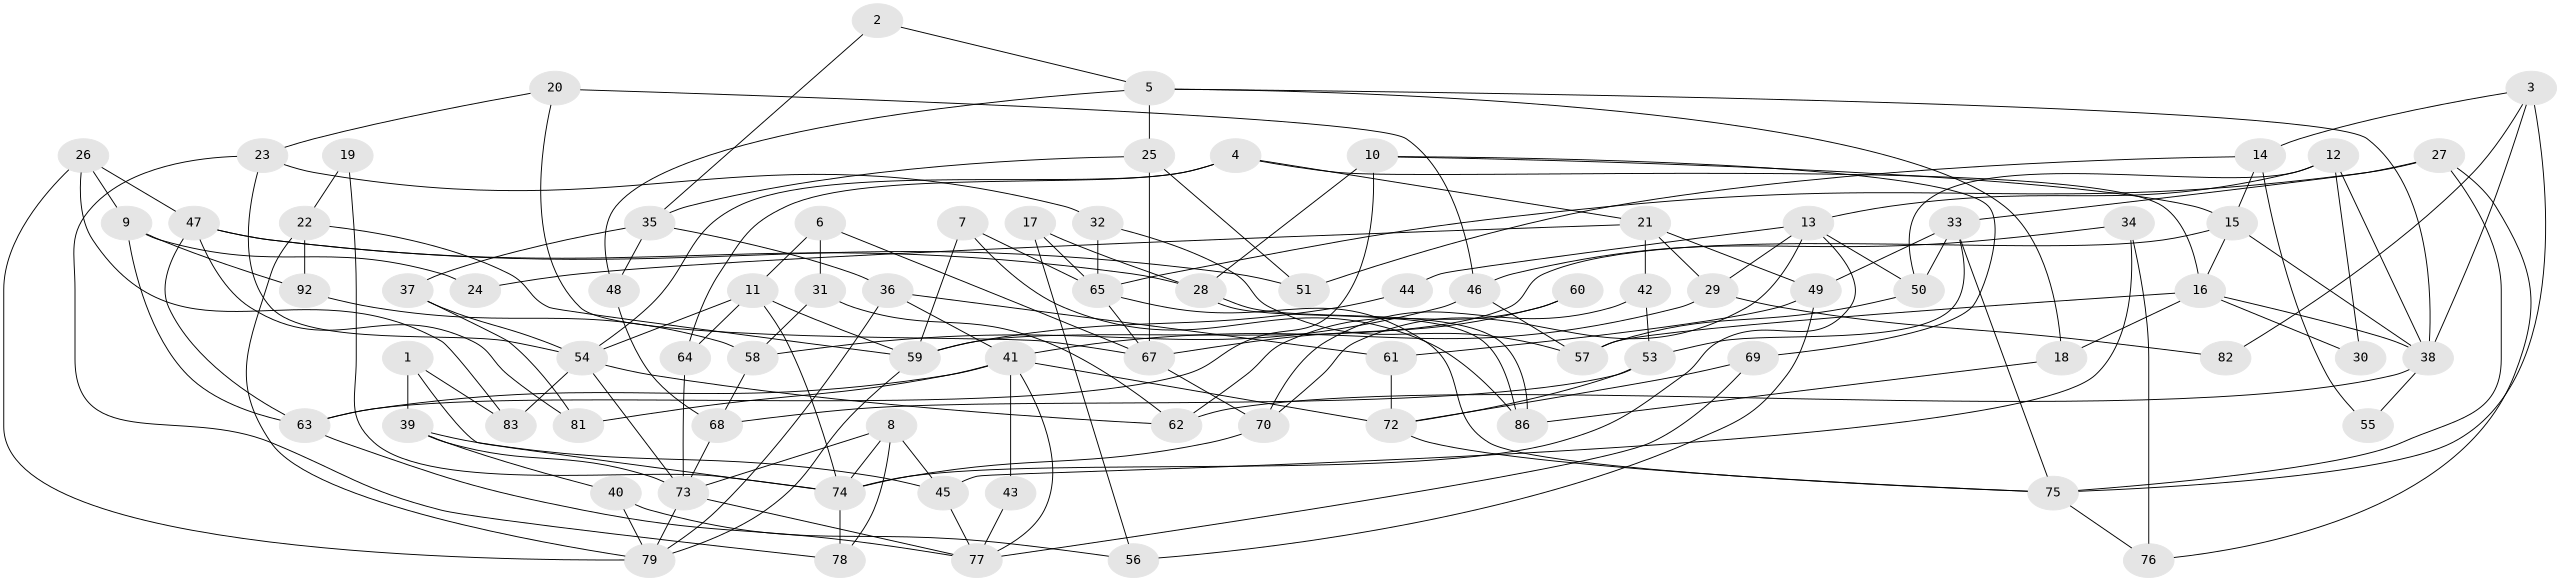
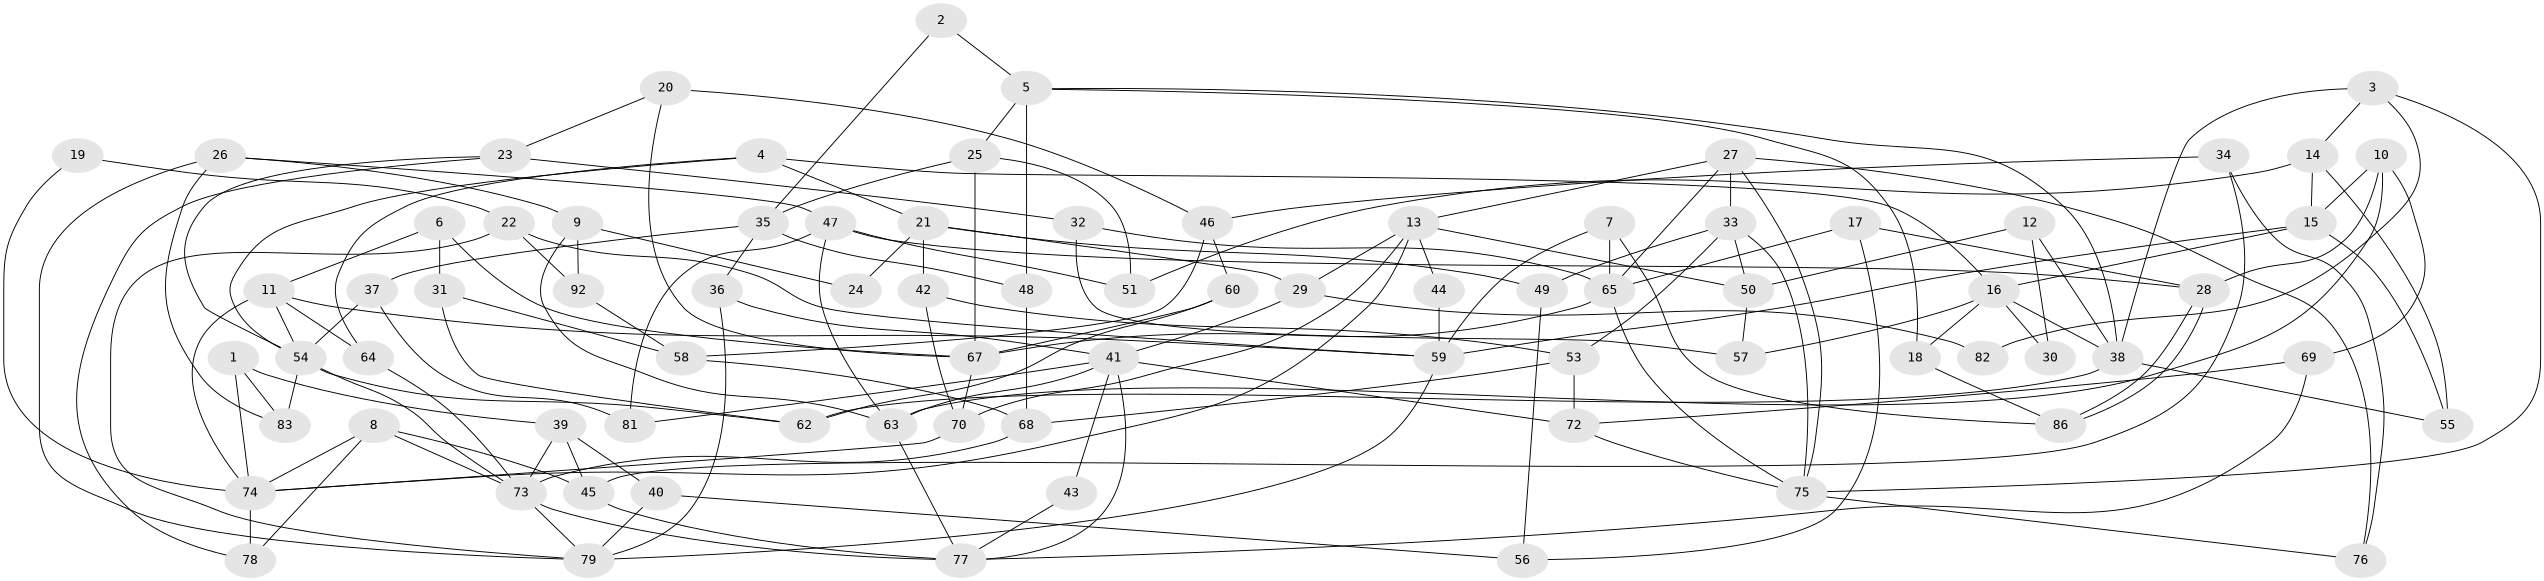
(1952, 199) -> (1566, 191)
(2322, 285) -> (2401, 311)
(1529, 324) -> (1220, 257)
(1391, 358) -> none
